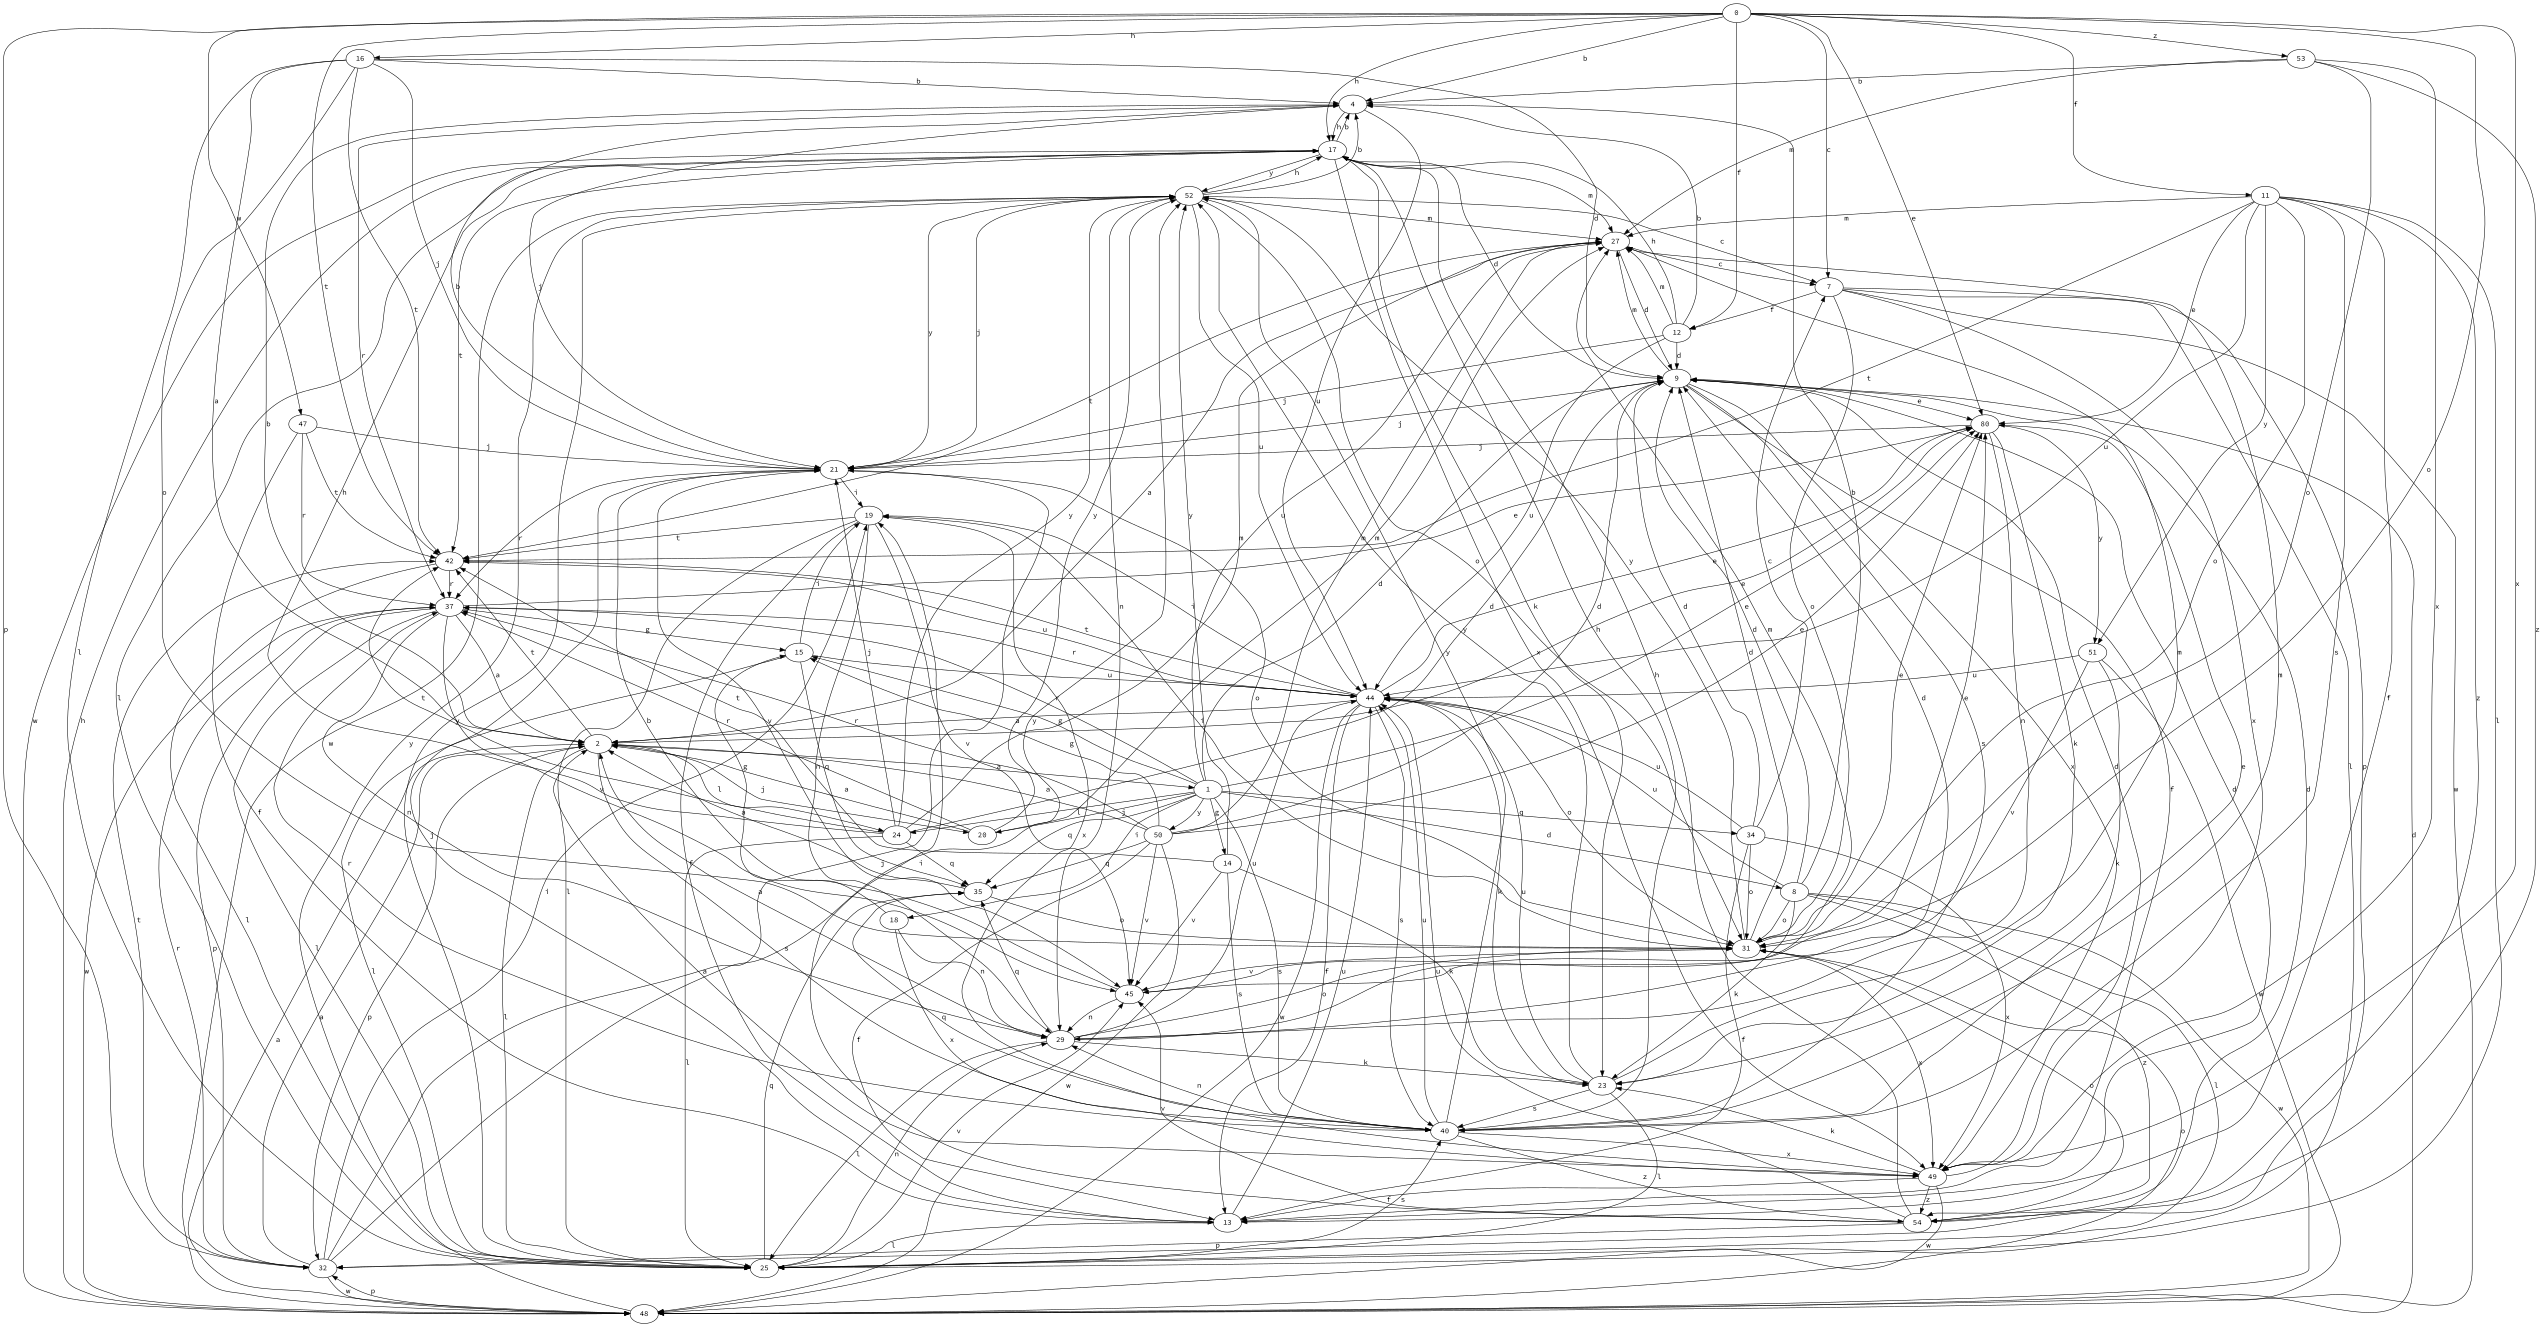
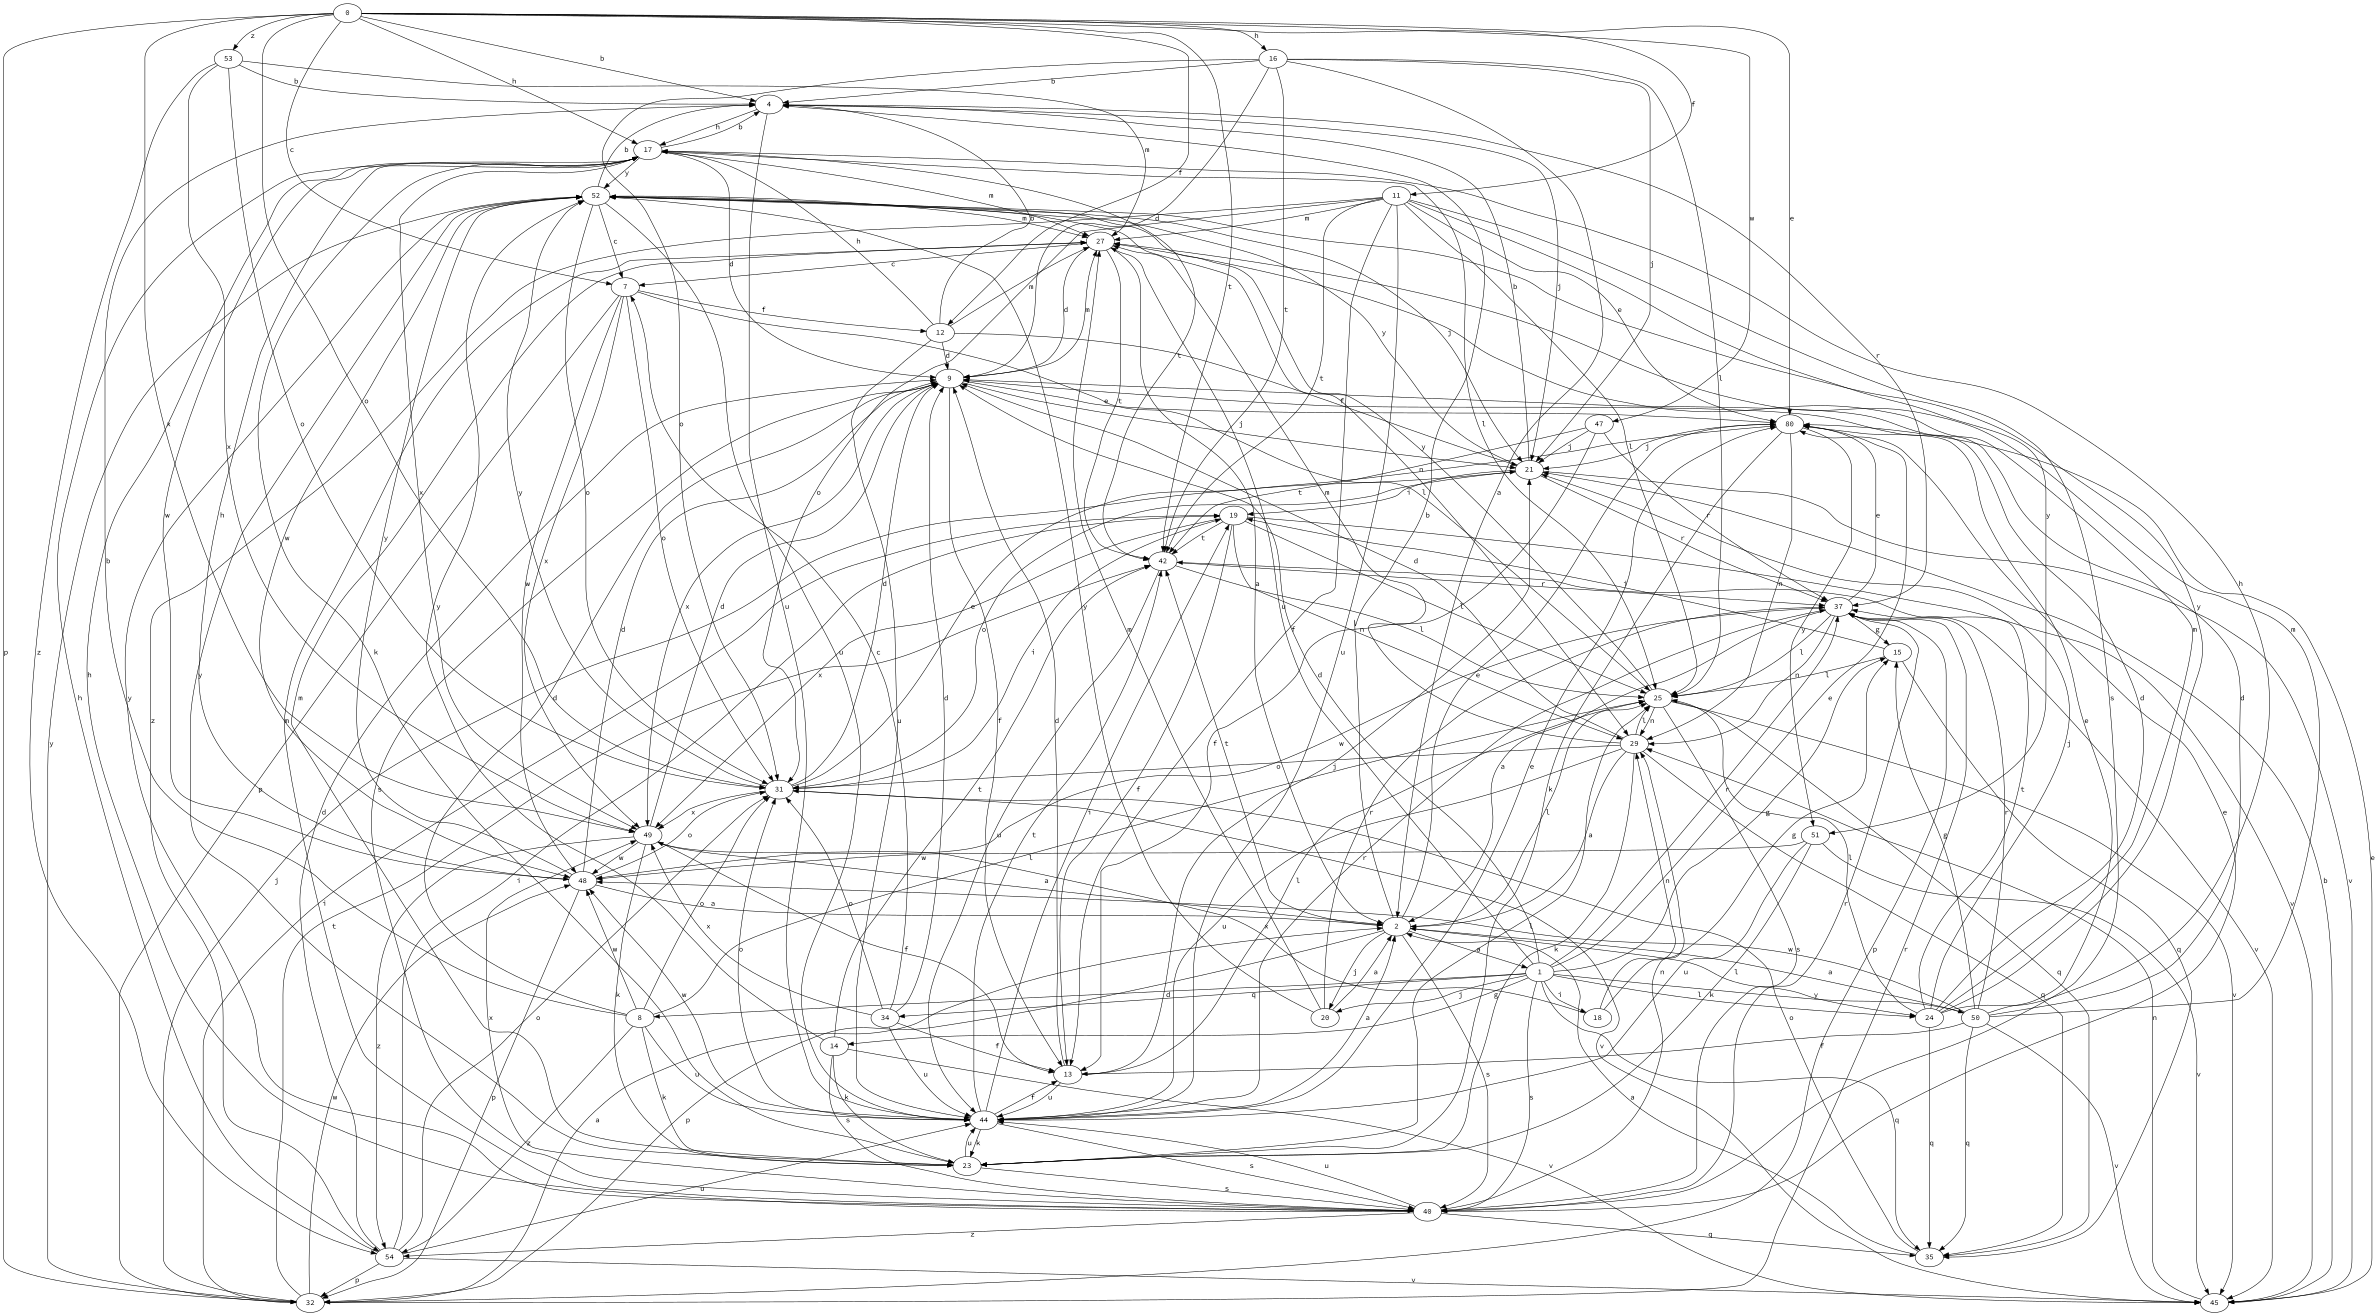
(1262, 181) -> none
(1285, 401) -> (1342, 401)
(1068, 678) -> none
